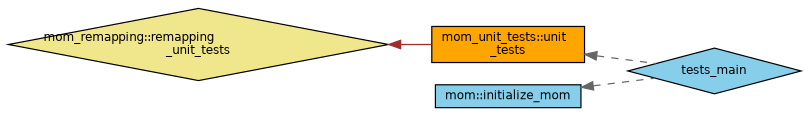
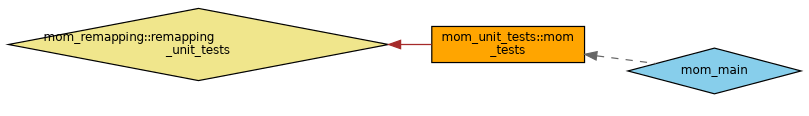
(508, 45) -> (508, 45)
(714, 71) -> (714, 71)
(508, 96) -> none
